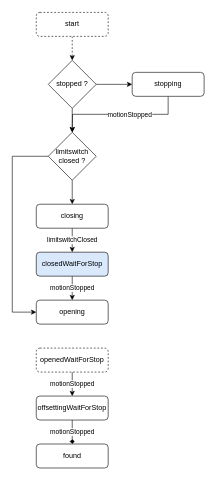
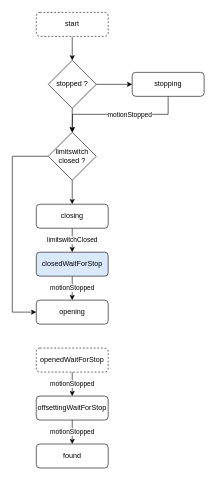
(72, 45) -> (72, 45)
(72, 438) -> (72, 438)
